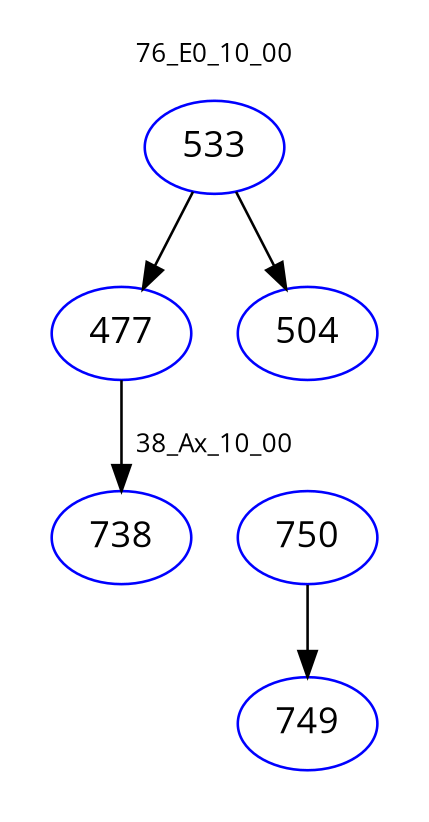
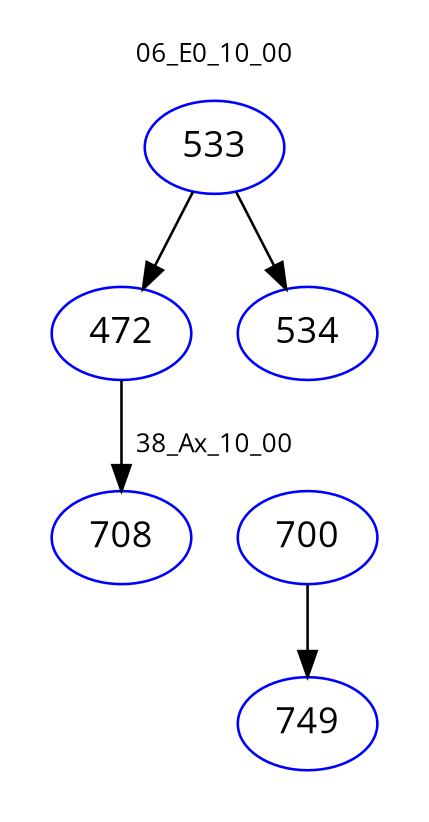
(215, 56) -> (215, 56)
(121, 333) -> (121, 333)
(308, 333) -> (308, 333)
(121, 538) -> (121, 538)
(308, 538) -> (308, 538)
